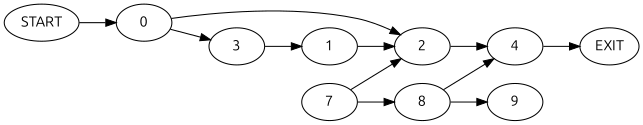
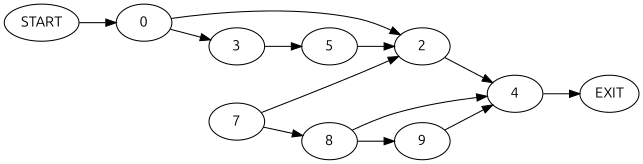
(330, 46) -> (330, 46)
none -> (464, 120)
